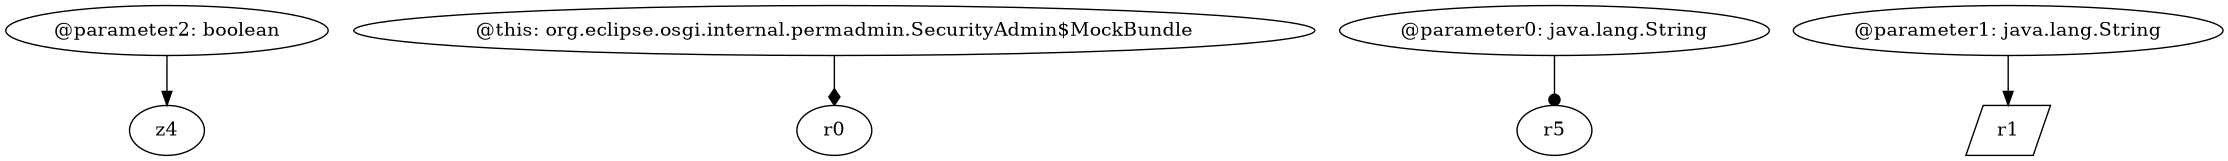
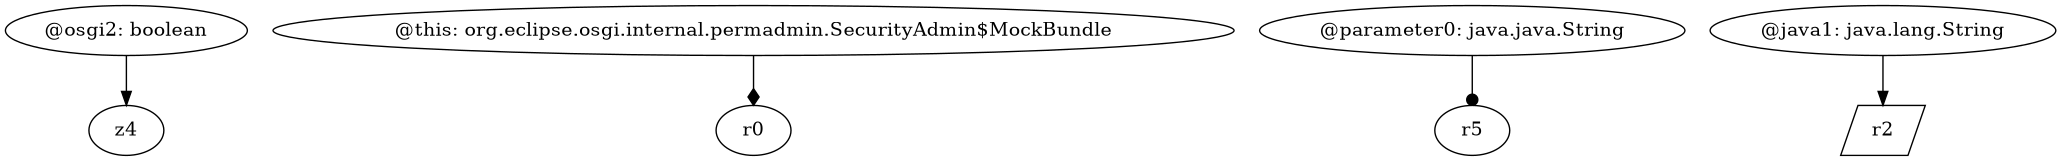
(167, 31) -> (126, 31)
(1554, 31) -> (1472, 31)
(2008, 31) -> (1883, 31)
(2008, 130) -> (1883, 130)
